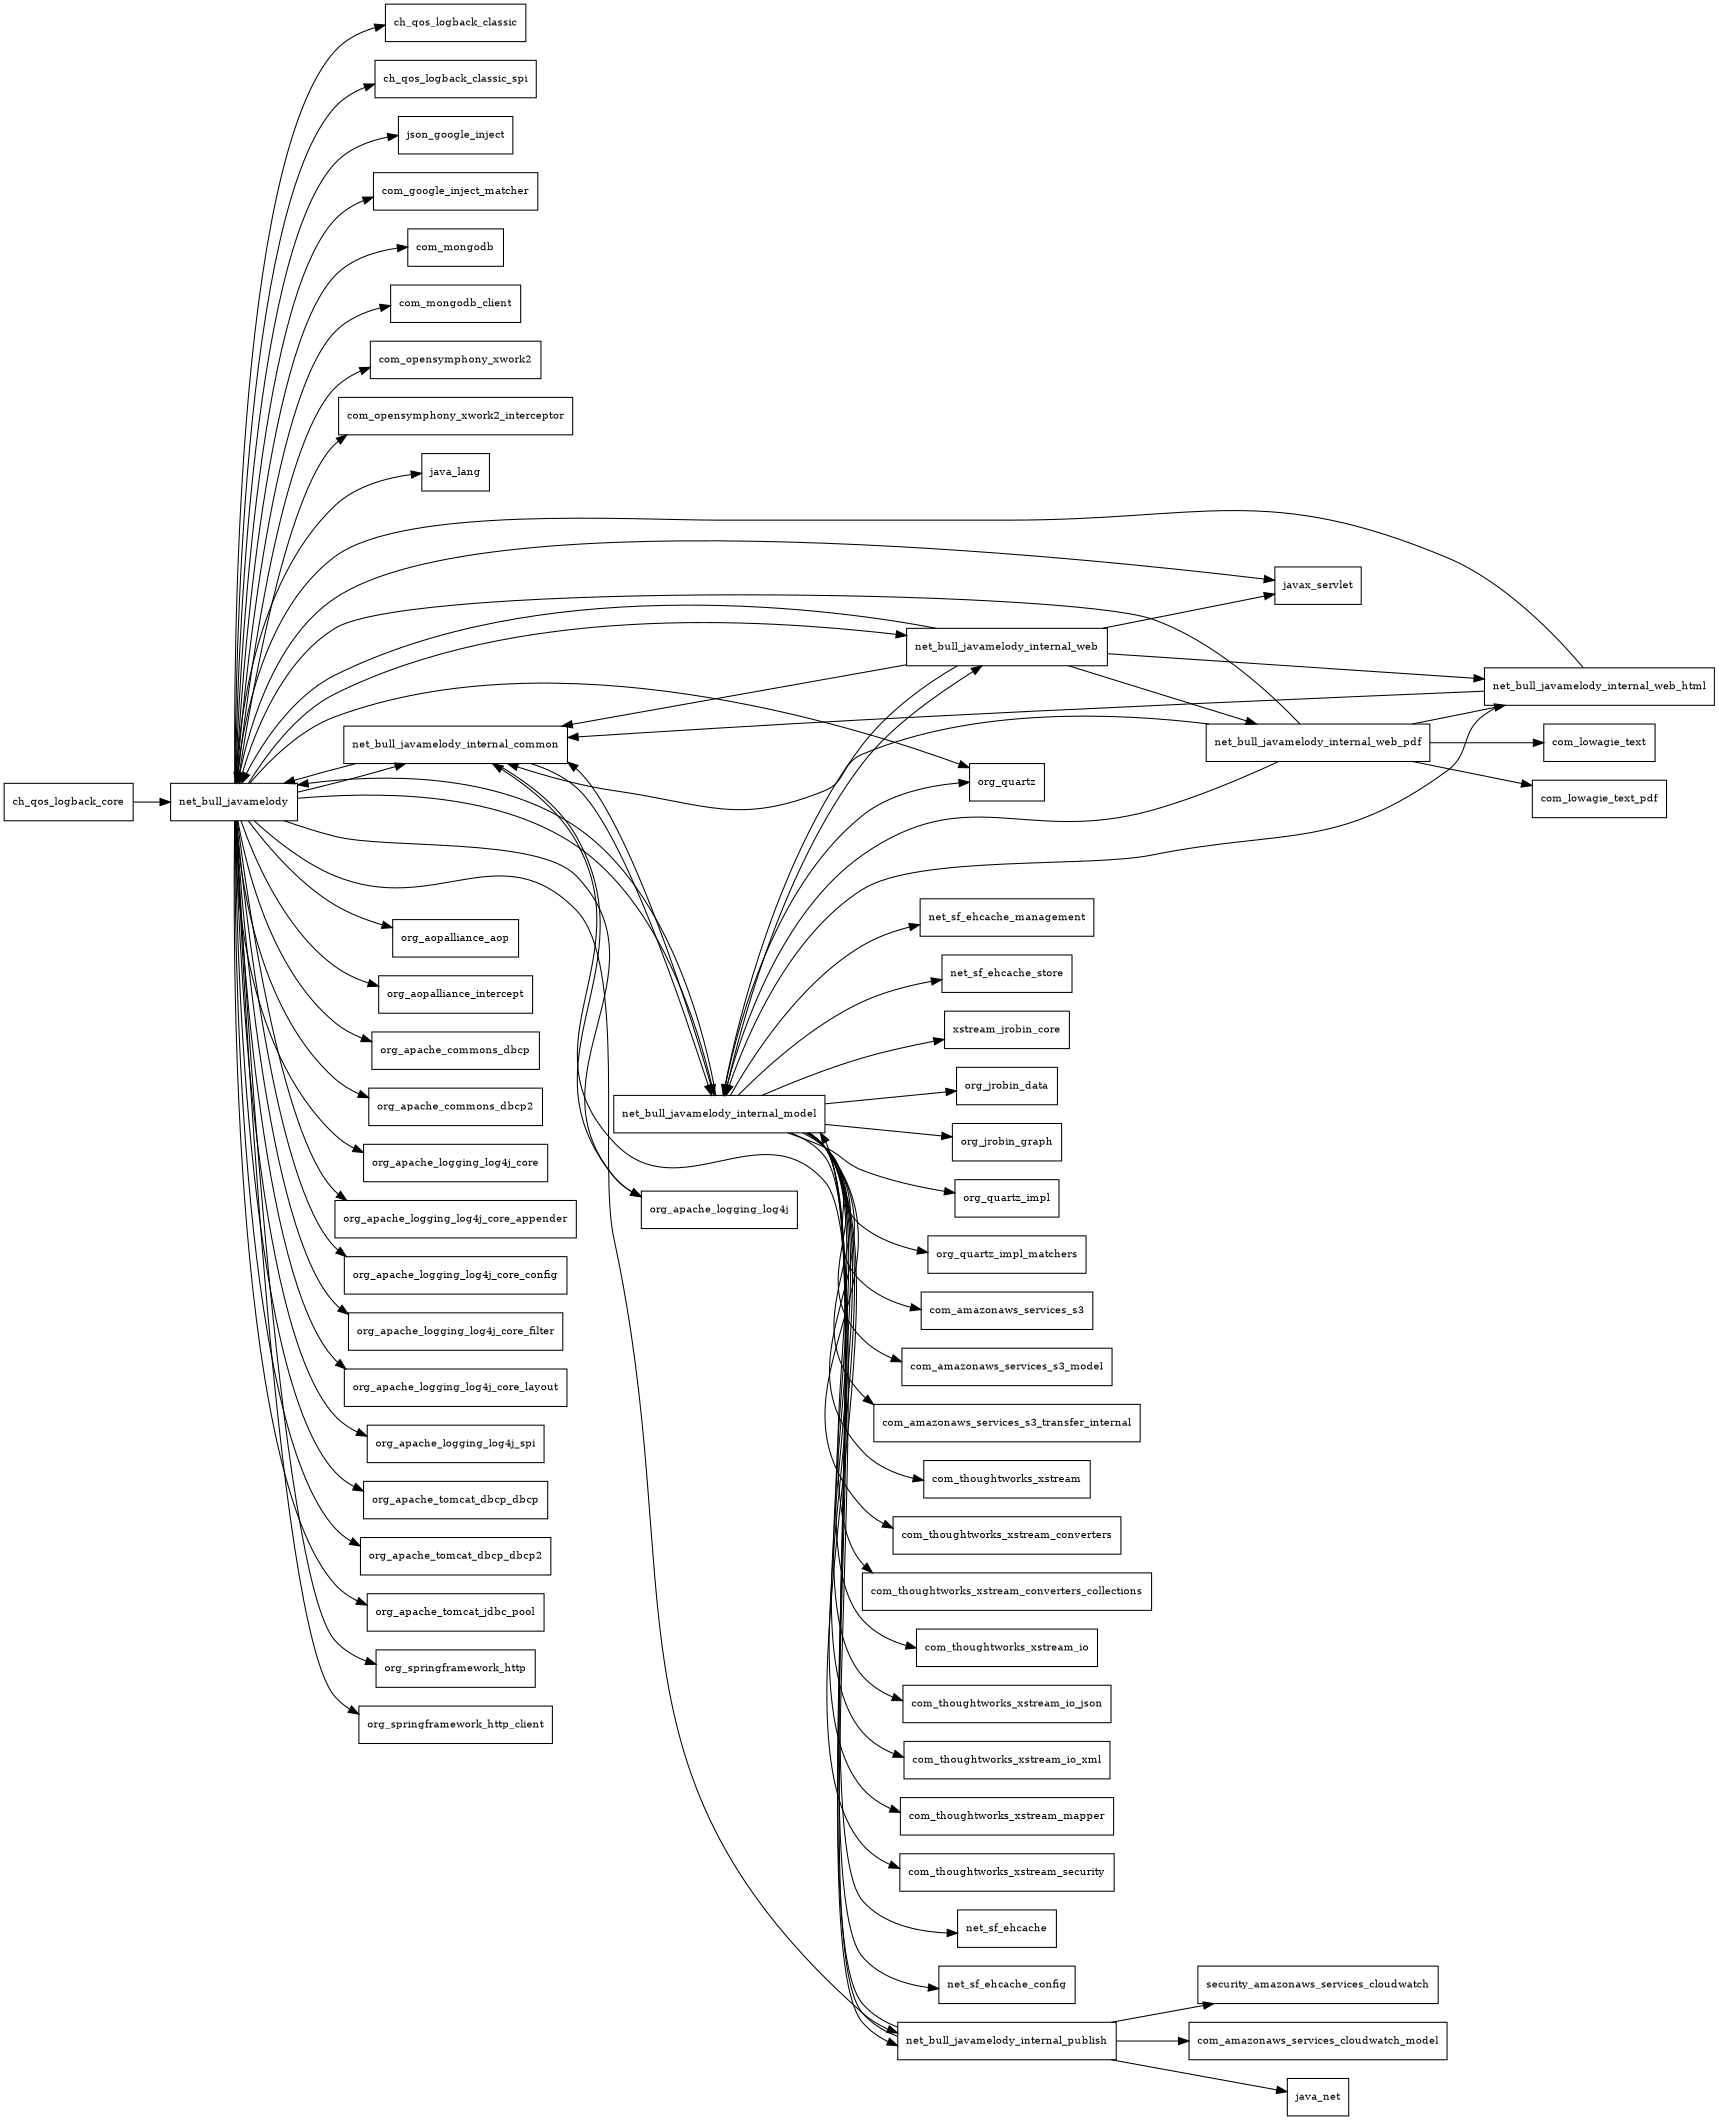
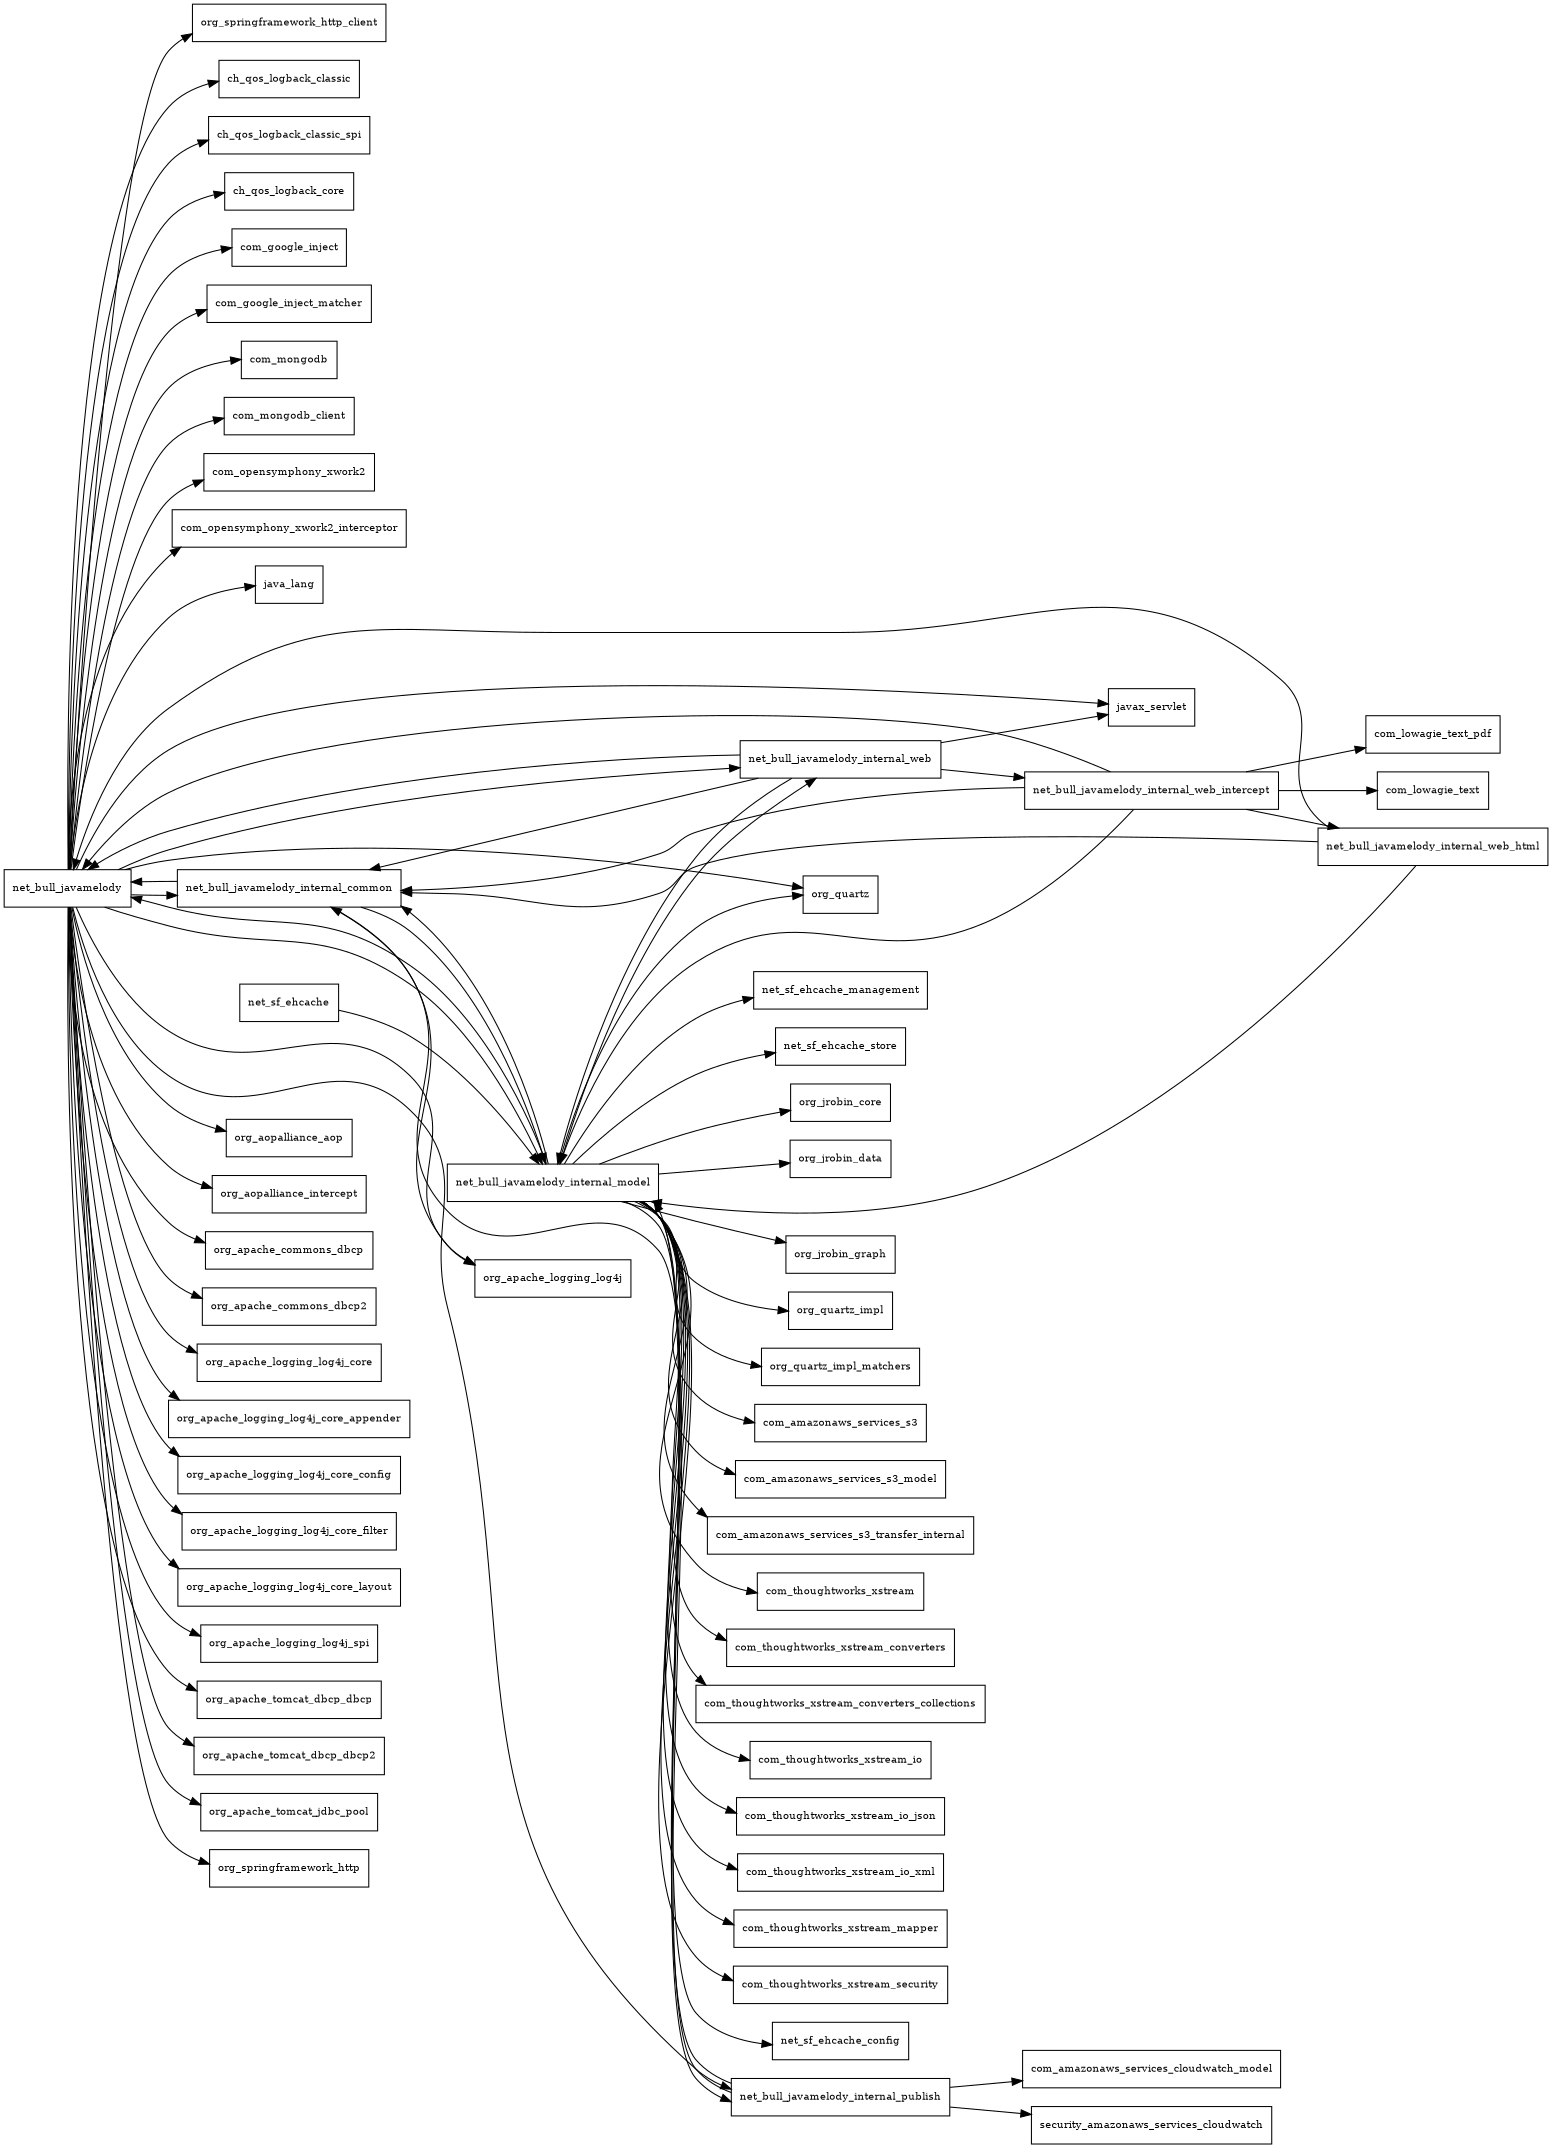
(456, 135) -> (289, 248)
(1291, 666) -> none
(1318, 743) -> (1152, 791)
(147, 802) -> (119, 335)
(1007, 1030) -> (841, 1103)
(842, 1560) -> (449, 1064)
(1318, 2097) -> none
